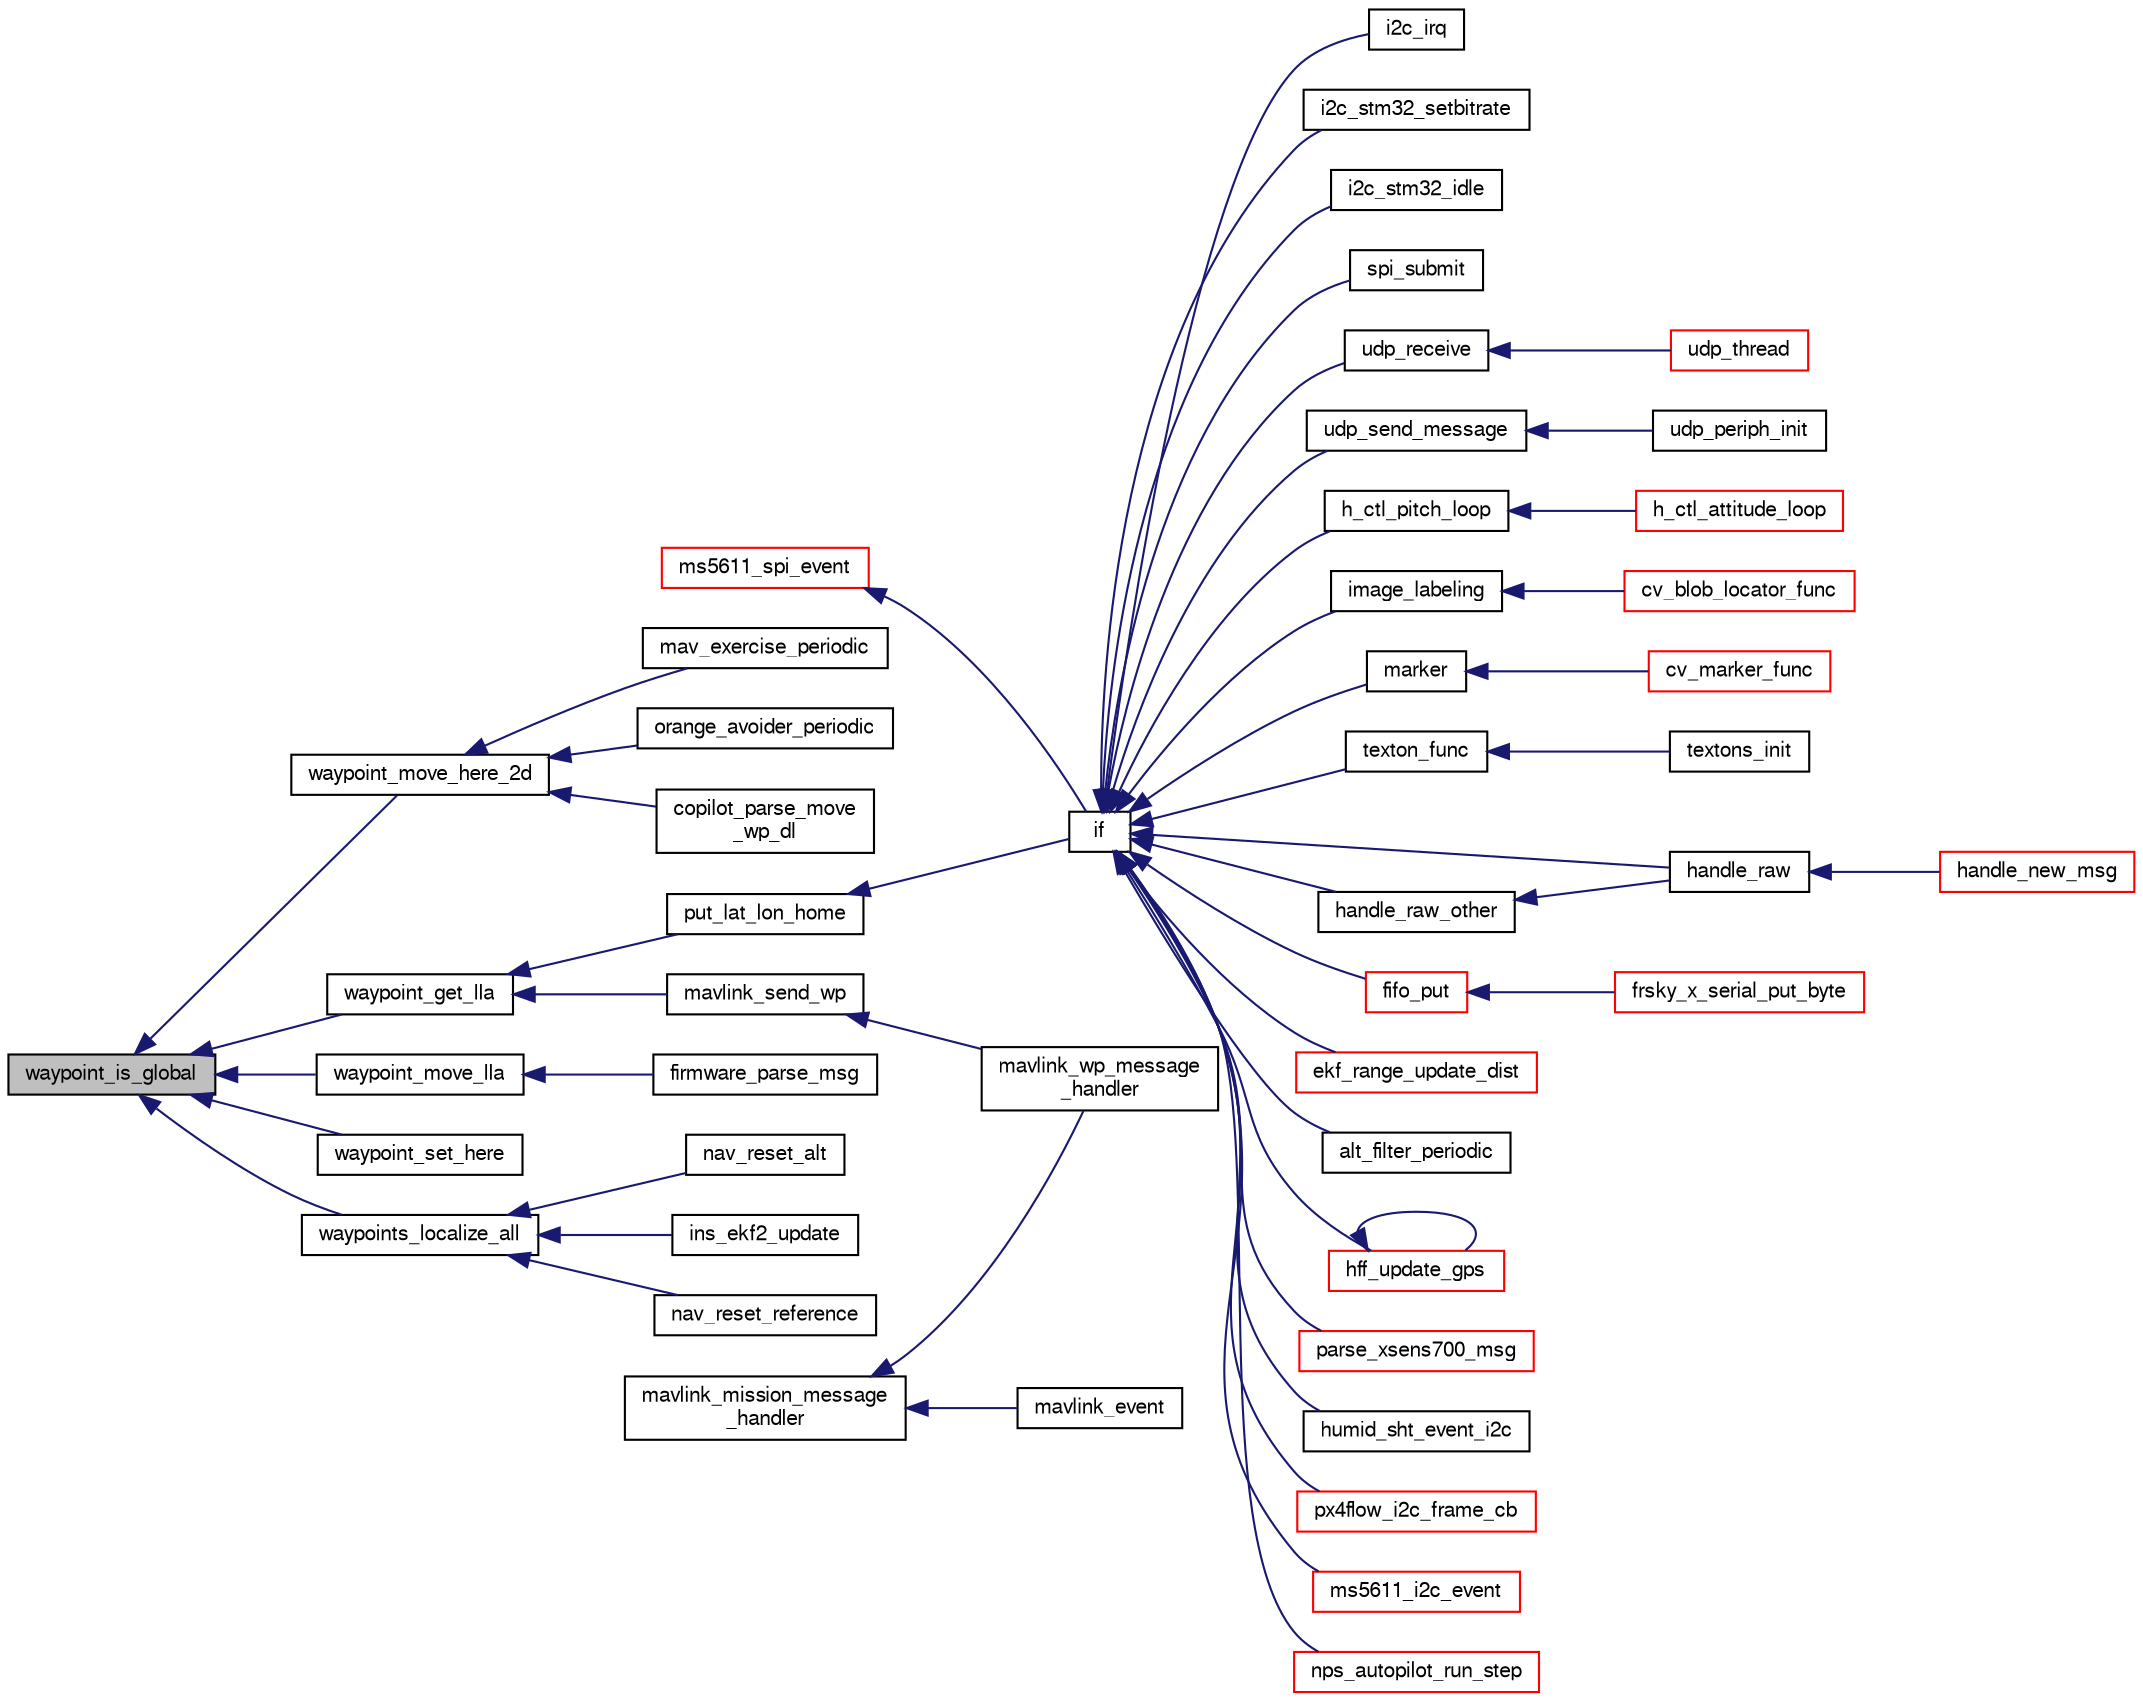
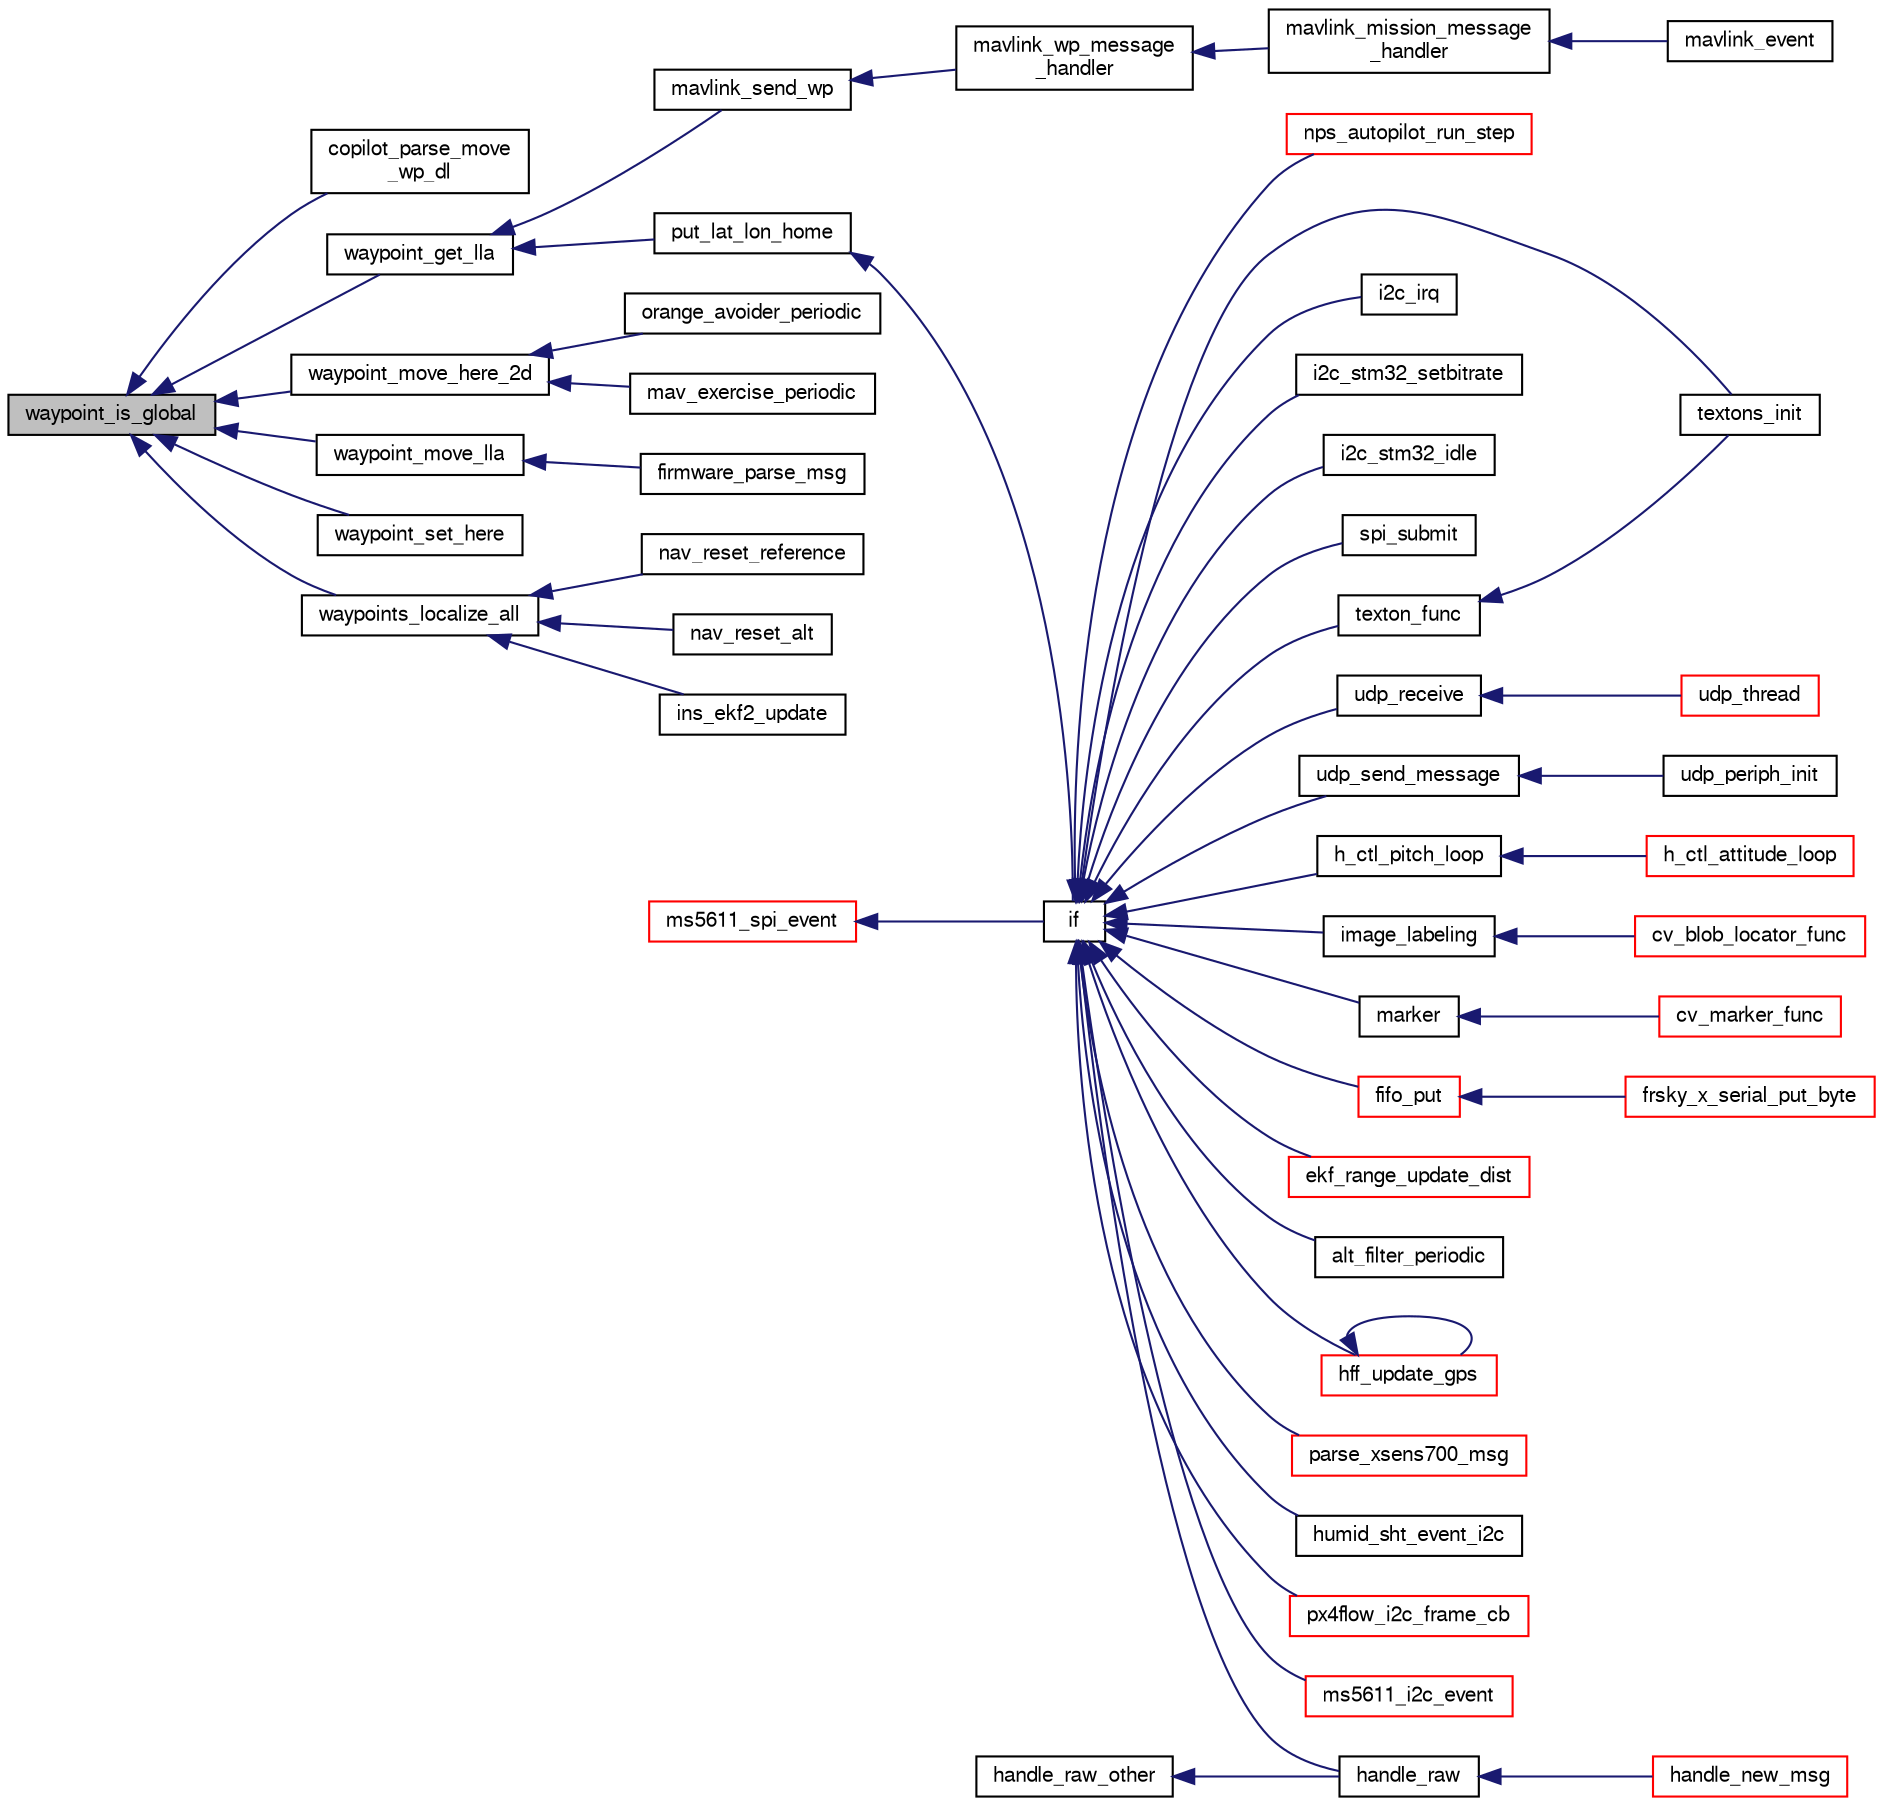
(614, 801) -> (223, 274)
(1244, 868) -> (1228, 305)
(1002, 1250) -> (1242, 50)
